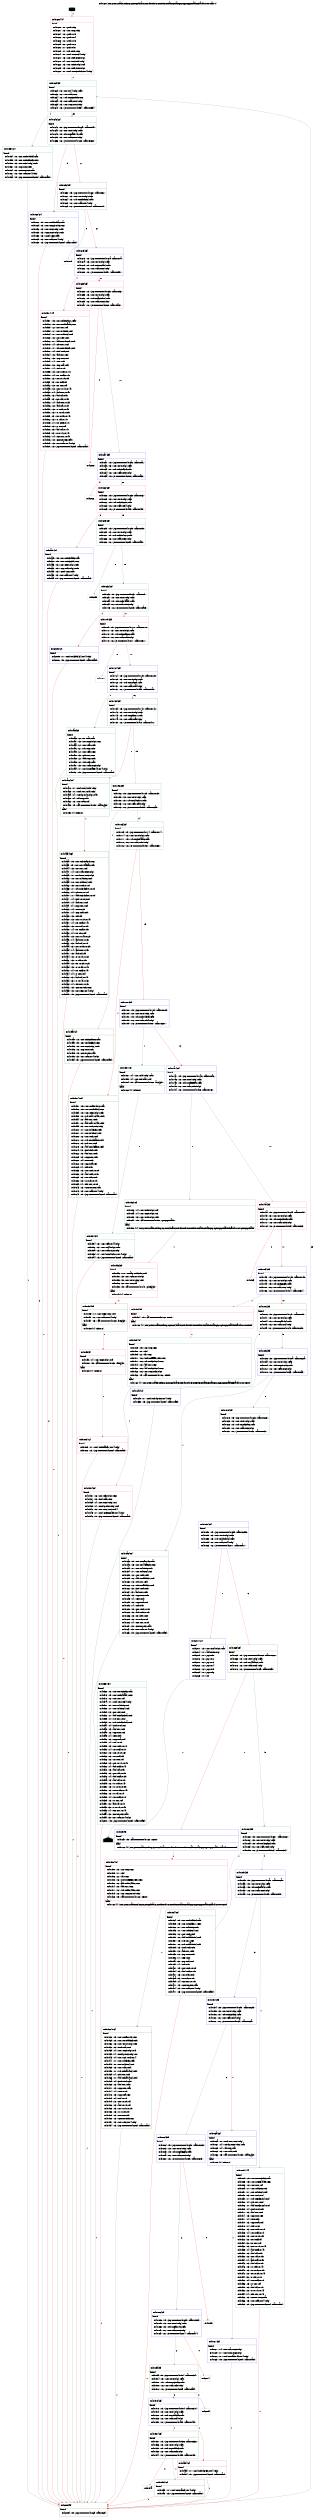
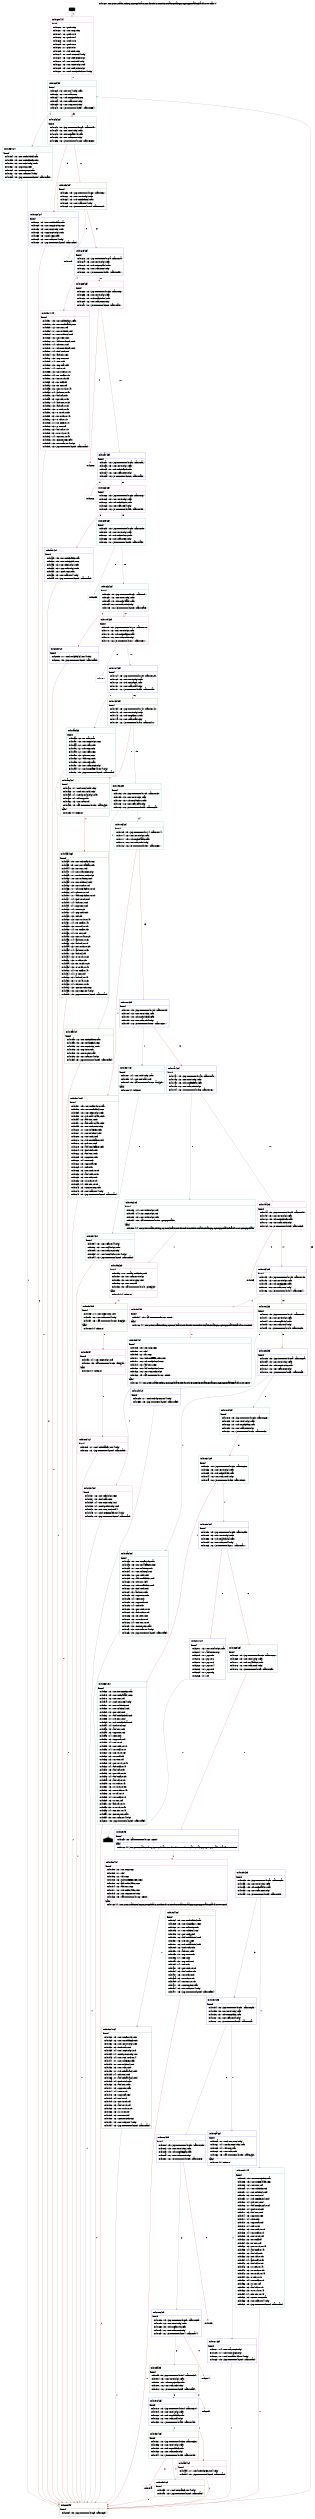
none -> (224, 1470)
(265, 1840) -> none
